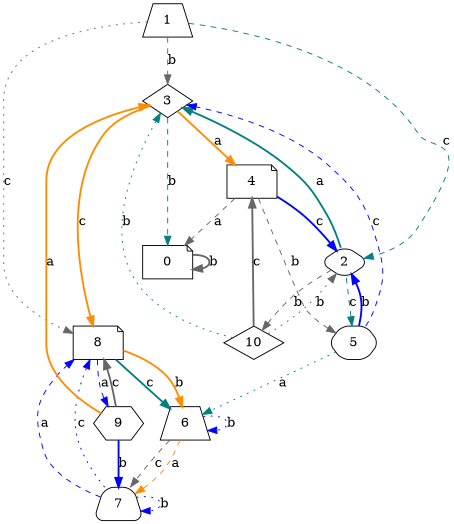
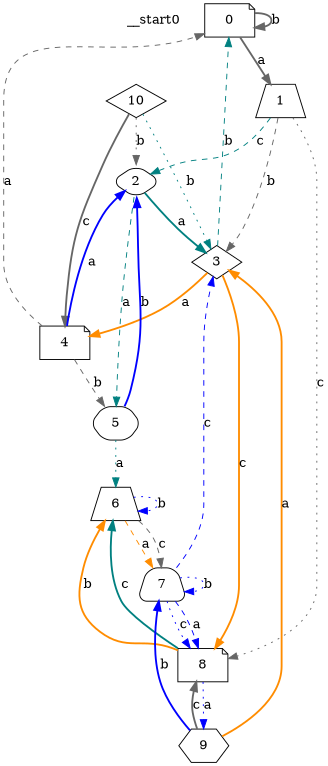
none -> (154, 20)
none -> (253, 57)
(341, 177) -> (204, 430)
(320, 222) -> (92, 262)
(292, 297) -> none
(353, 302) -> (126, 302)
(99, 379) -> (203, 701)
